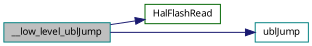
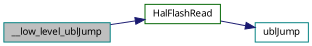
(178, 32) -> (233, 23)
